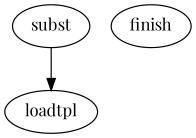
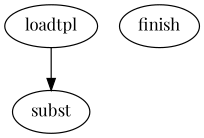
(51, 63) -> (51, 63)
